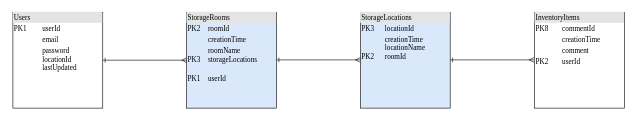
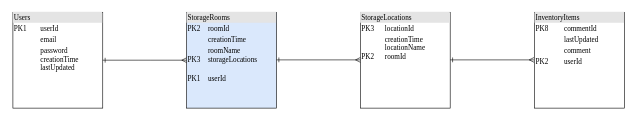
(563, 34) -> (563, 34)
(34, 38) -> (35, 38)
(405, 60) -> (405, 60)
